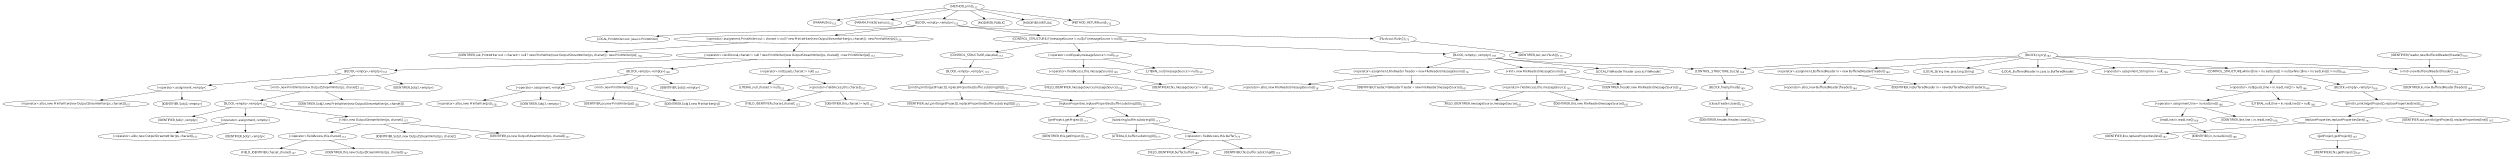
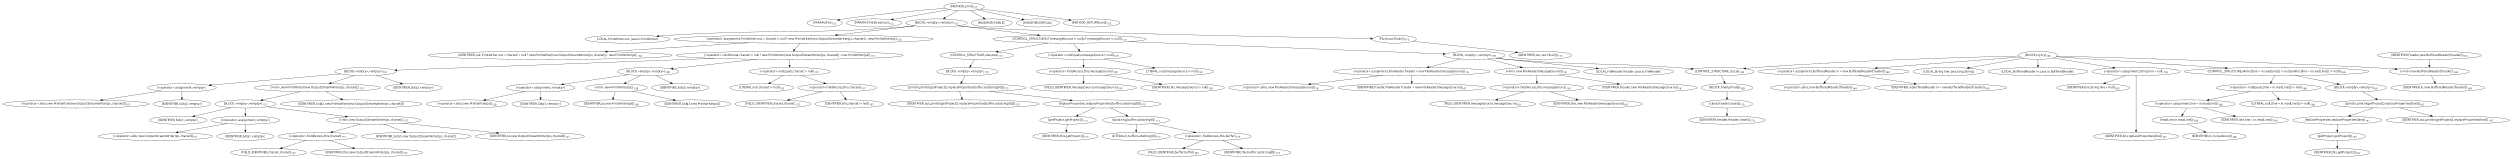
none -> (2093, 88)
(2237, 128) -> (2136, 103)
